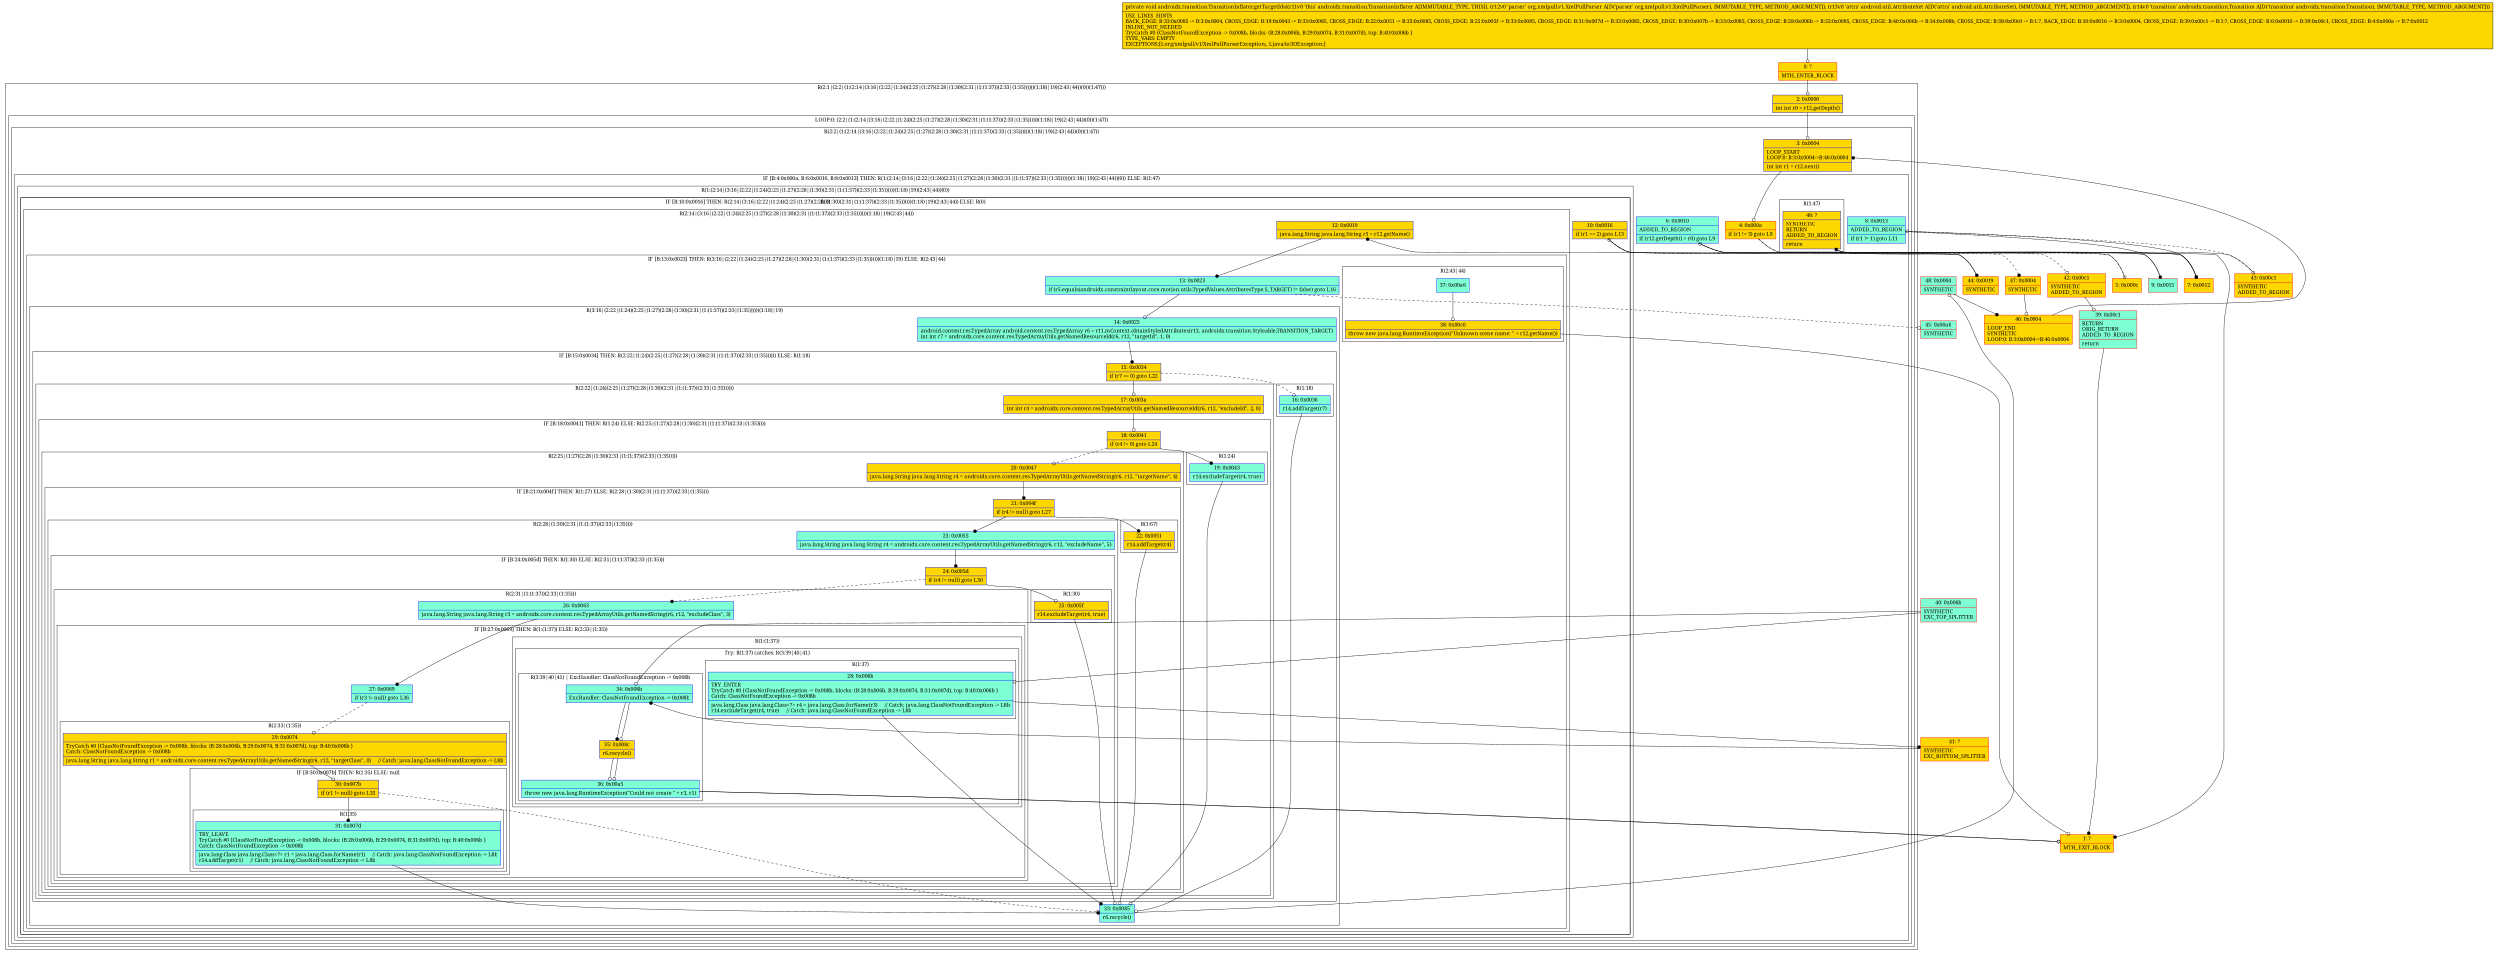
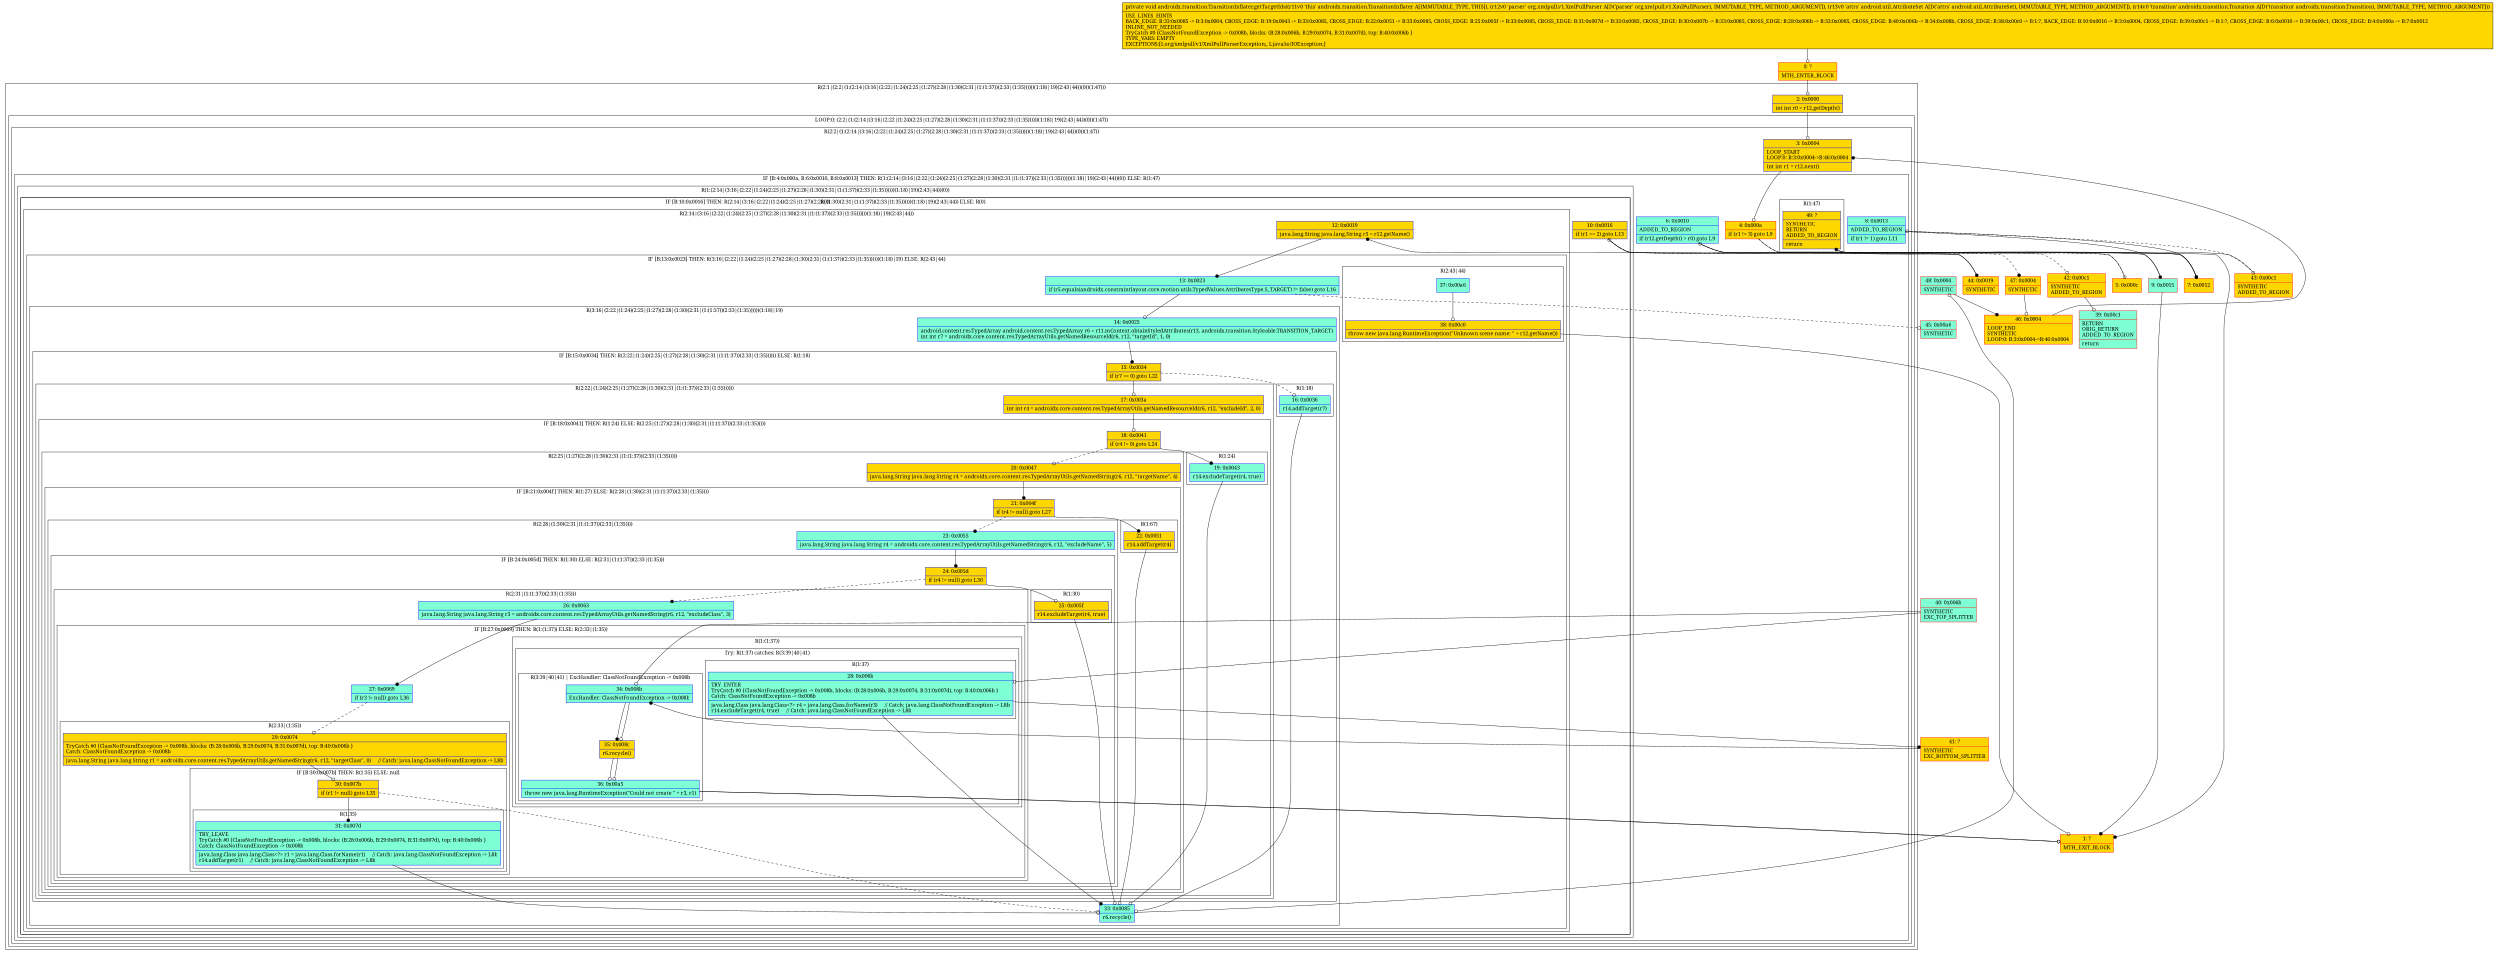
(991, 524) -> (991, 524)
(2097, 590) -> (2158, 573)
(741, 911) -> (741, 911)
